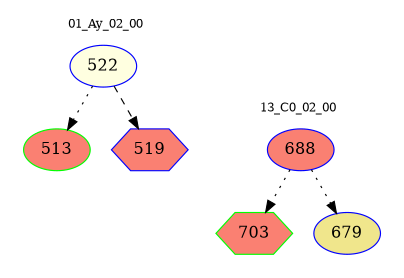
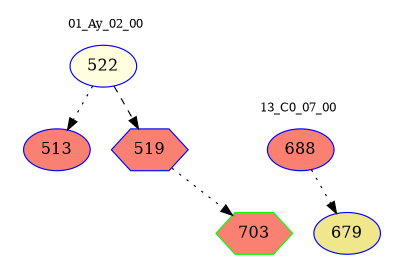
(298, 109) -> (298, 109)
(57, 150) -> (57, 150)
(281, 186) -> (198, 188)
